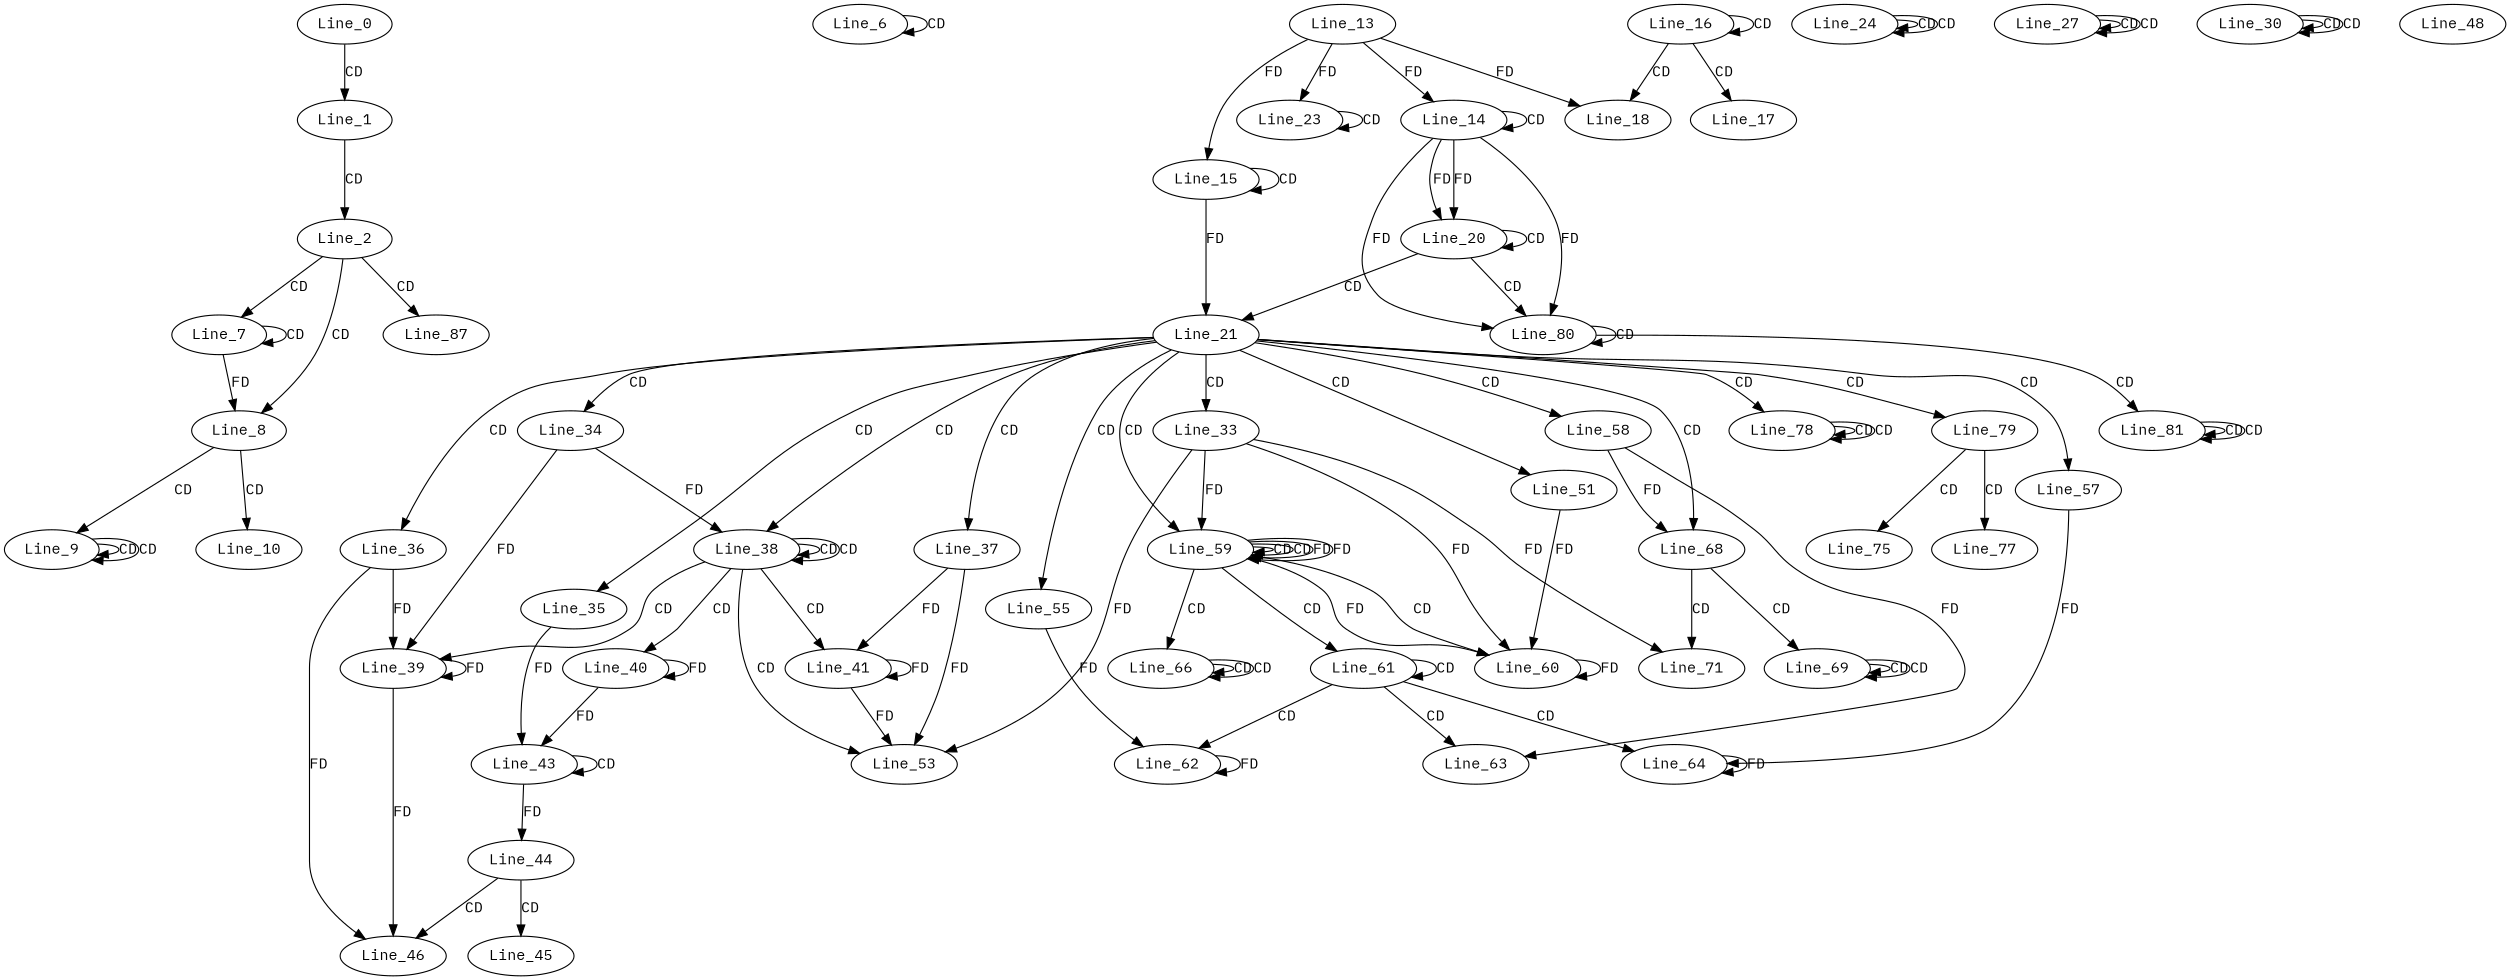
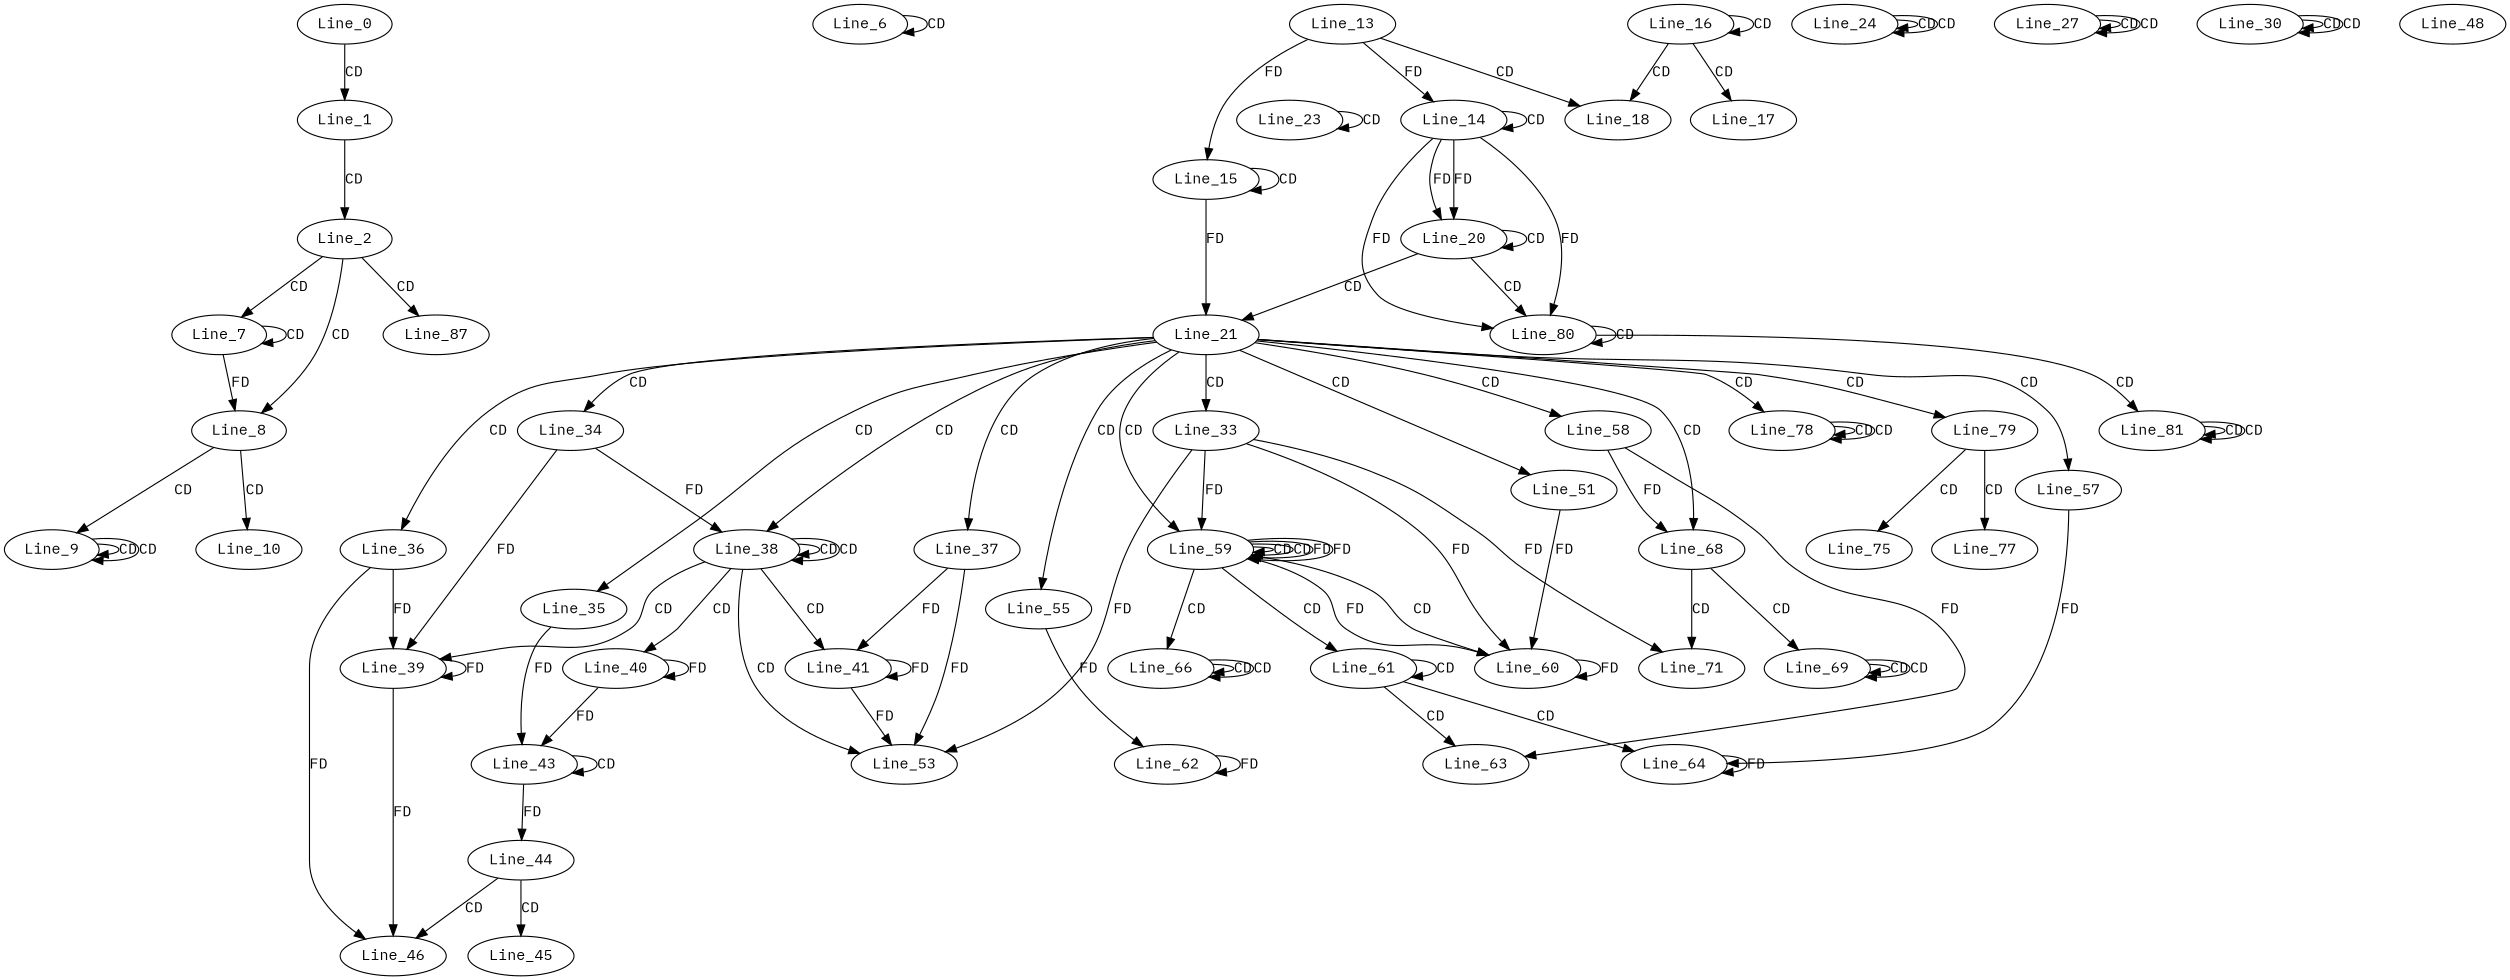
(1319, 67) -> none
(1505, 72) -> (1505, 72)
(1271, 714) -> none
